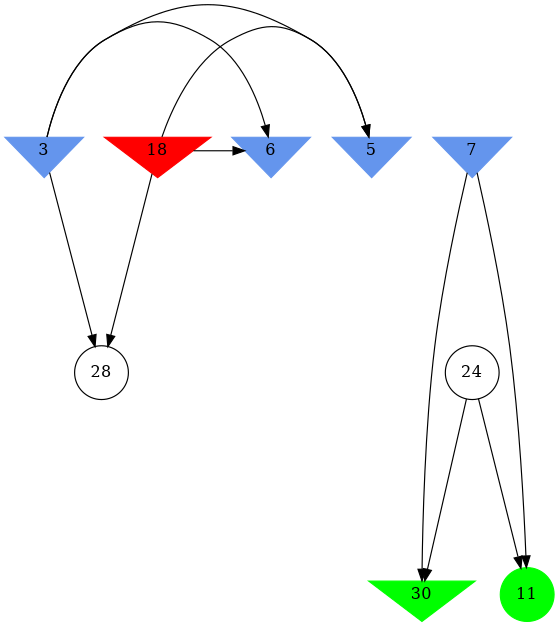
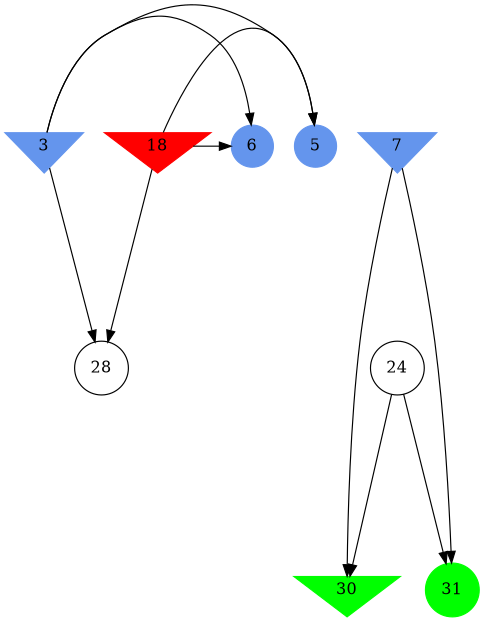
(271, 151) -> (252, 146)
(372, 151) -> (316, 146)
(527, 595) -> (452, 590)
